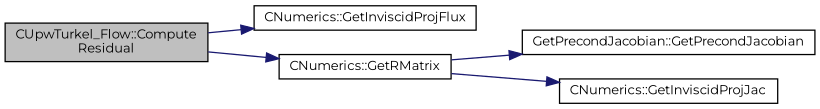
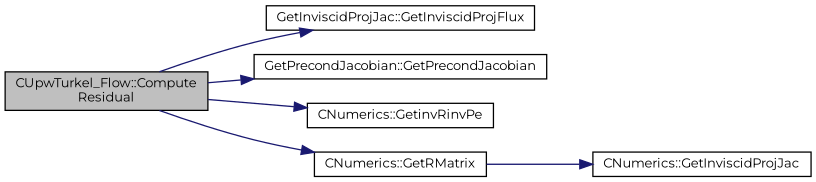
(365, 18) -> (400, 18)
(480, 58) -> (224, 81)
none -> (400, 116)
